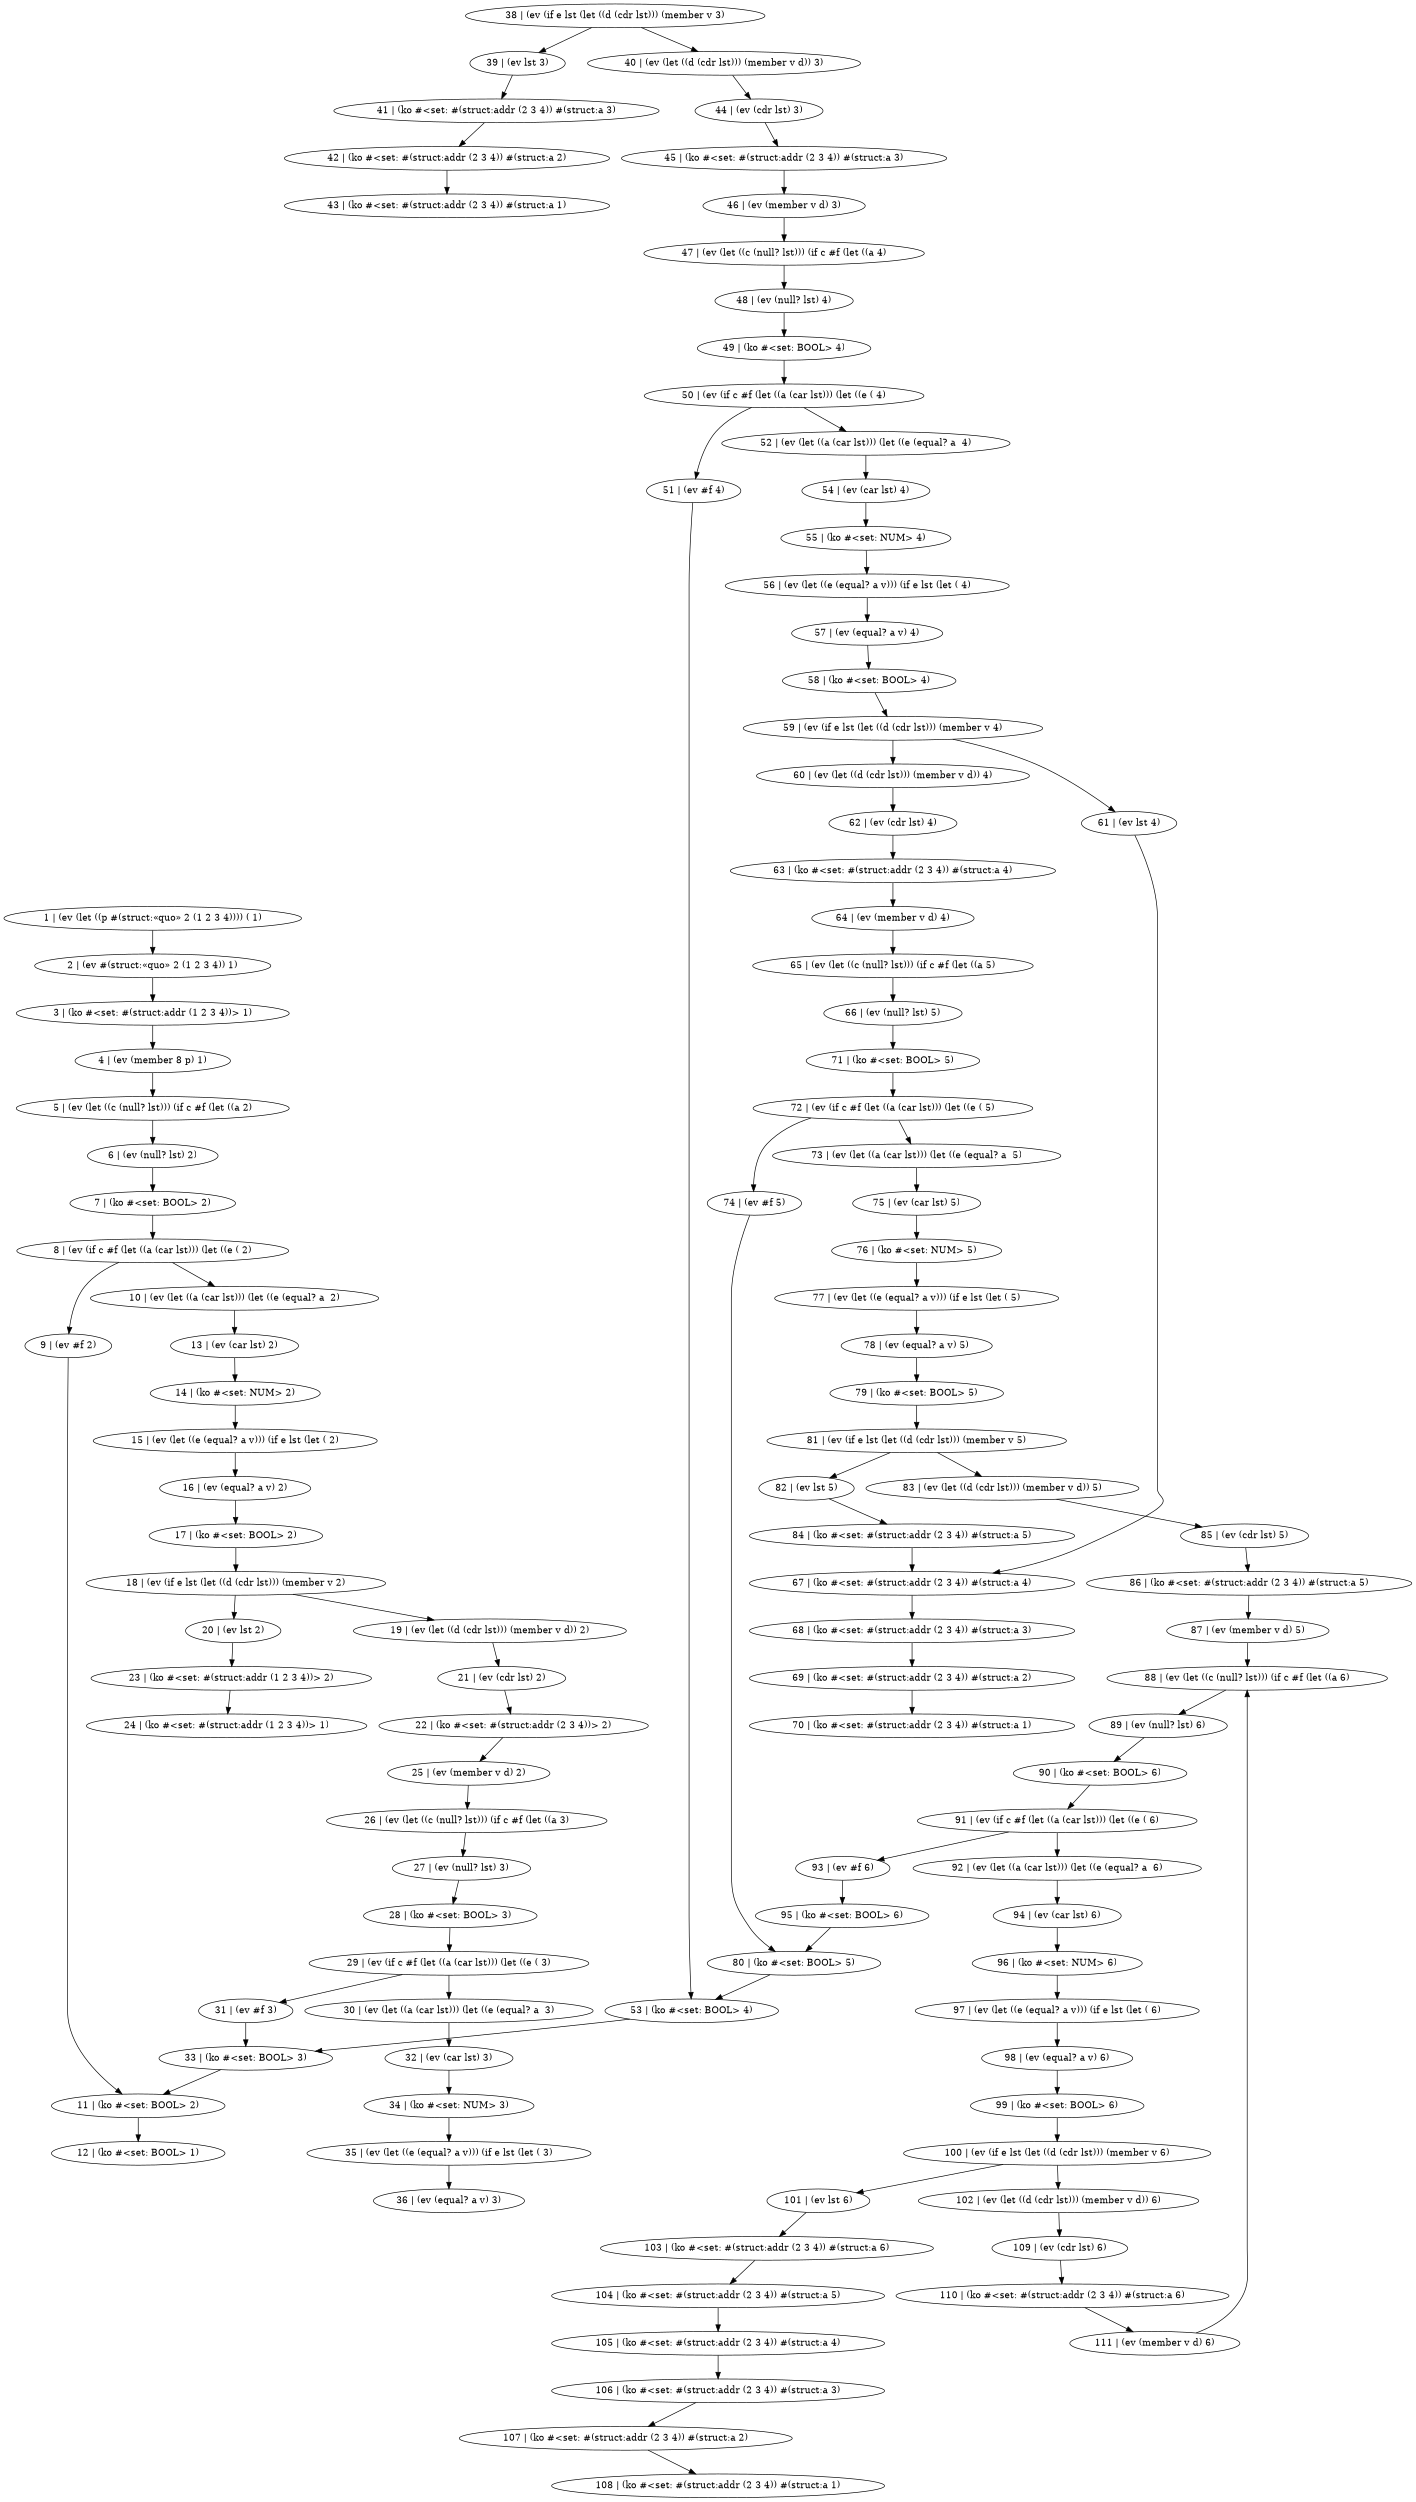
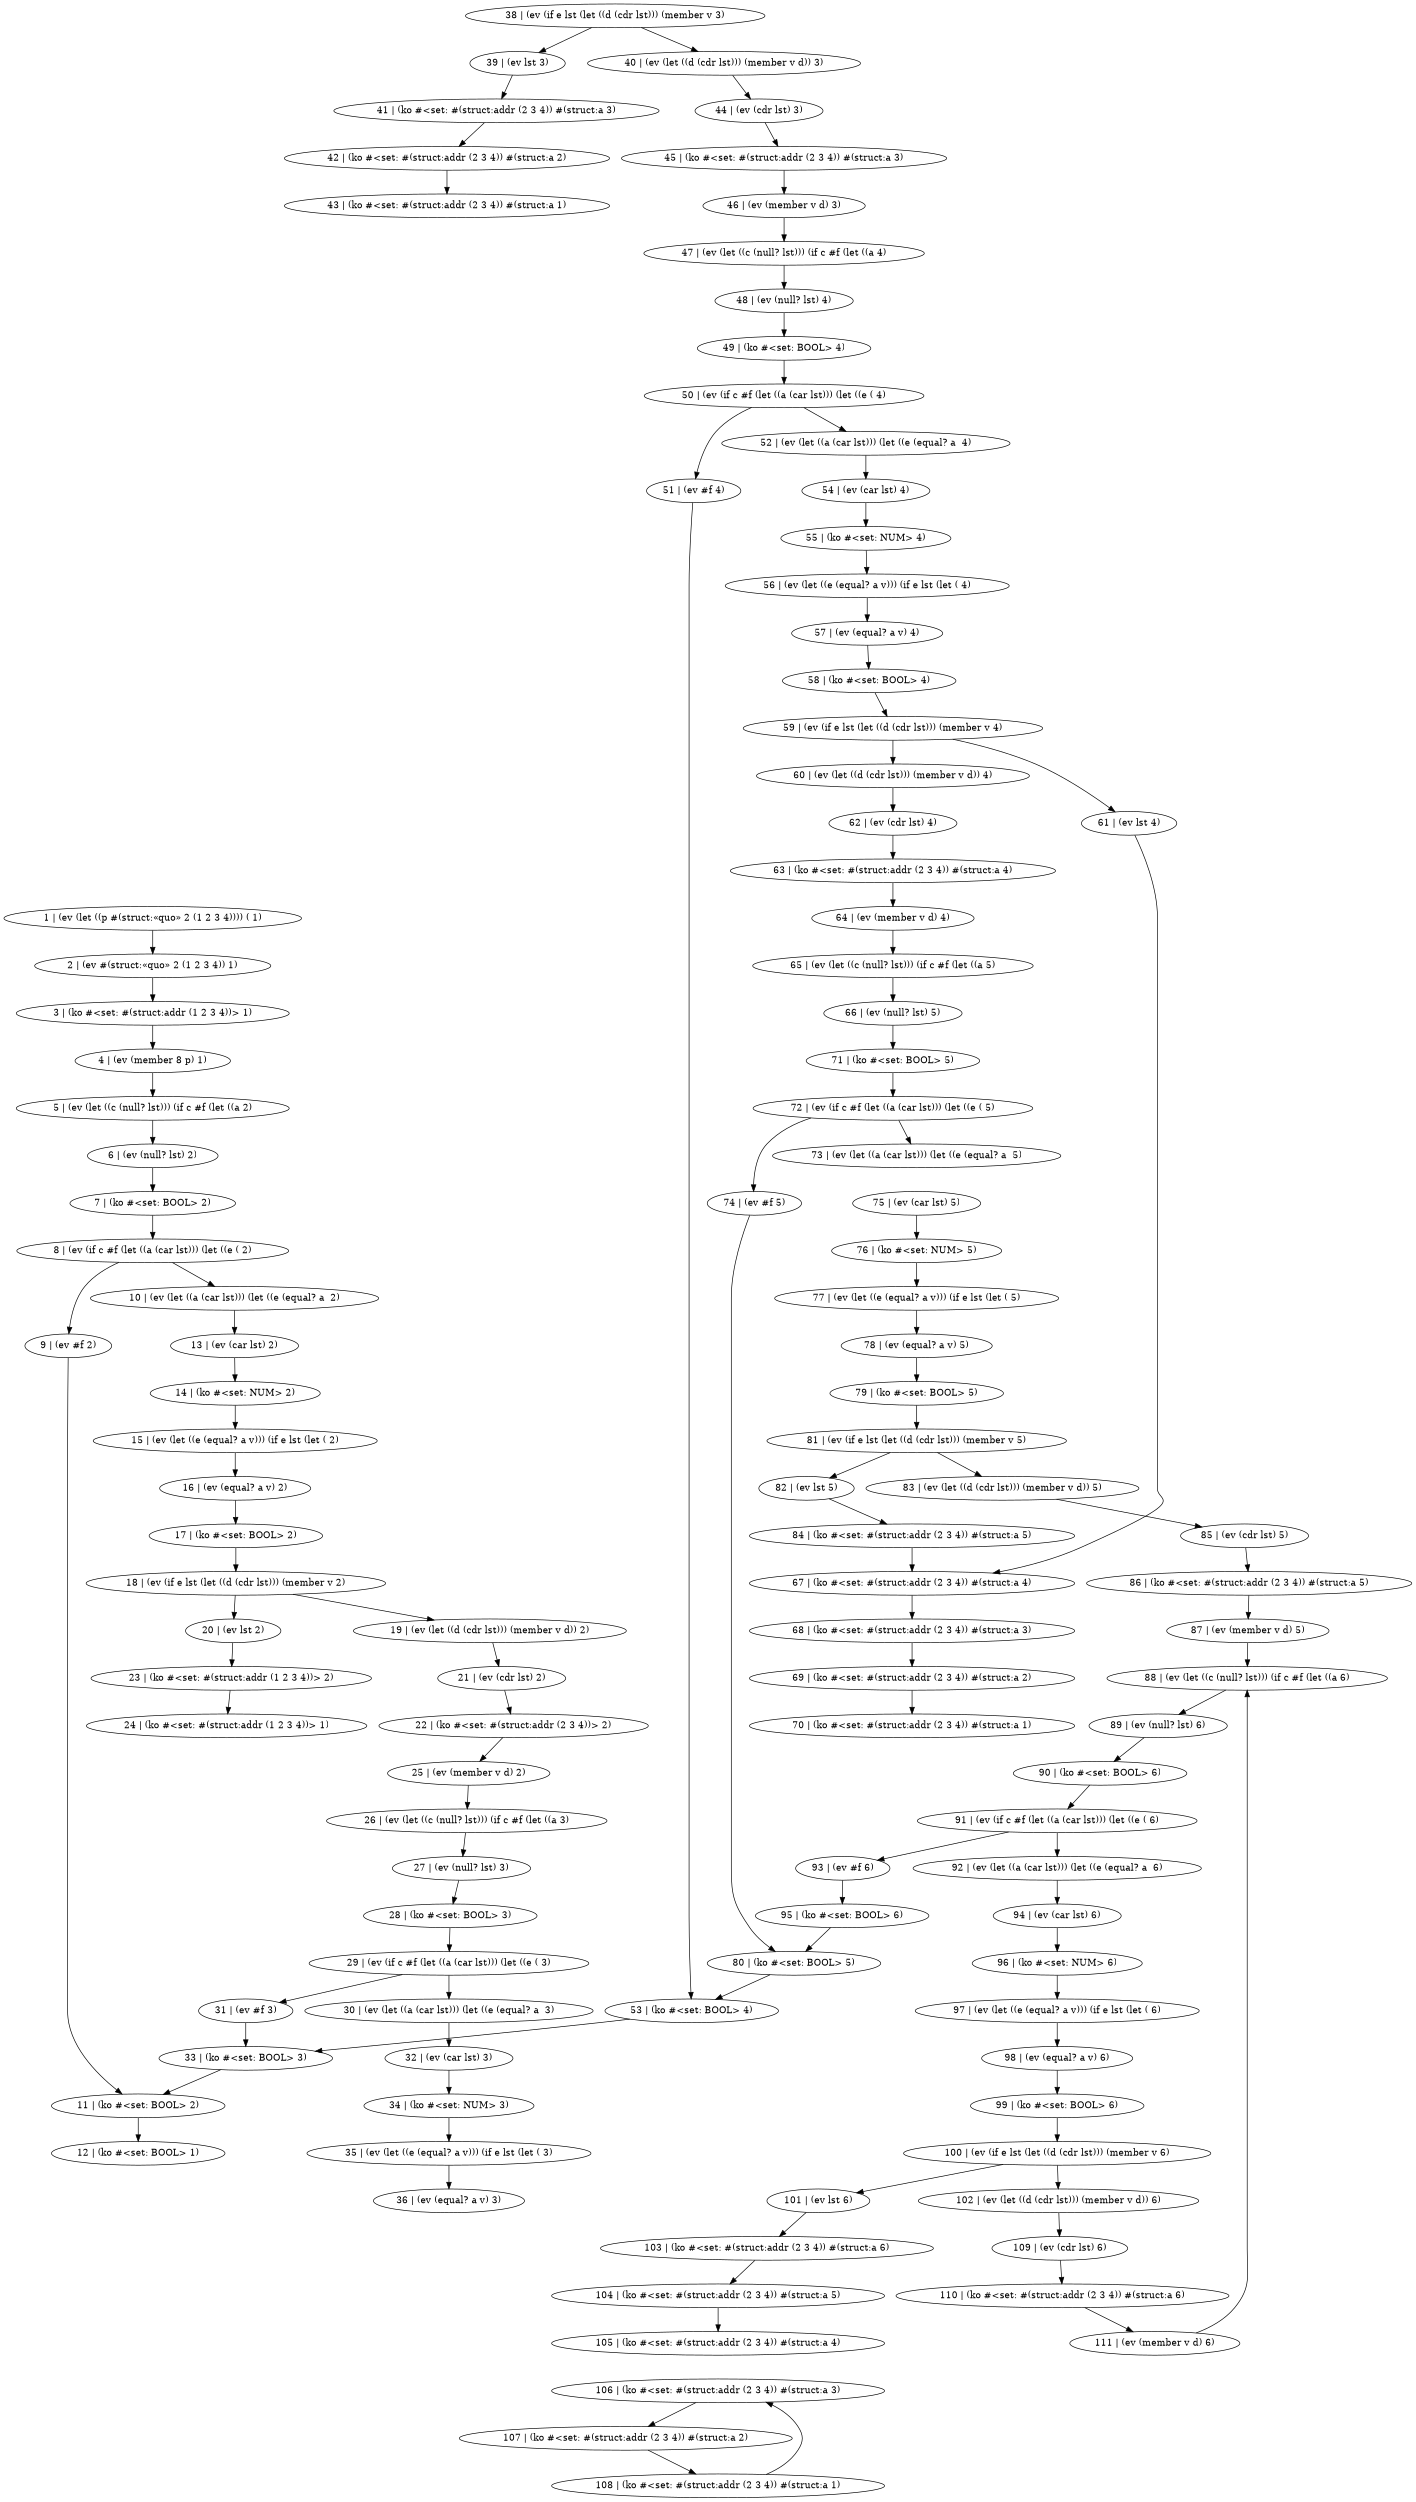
(917, 1176) -> none
(718, 2364) -> (802, 2442)
